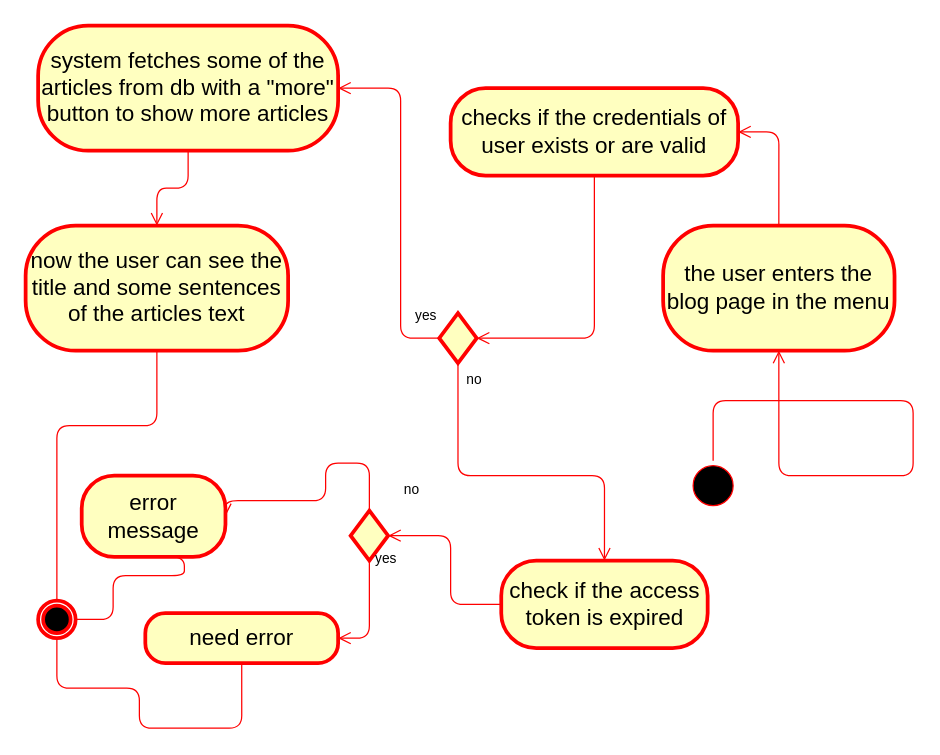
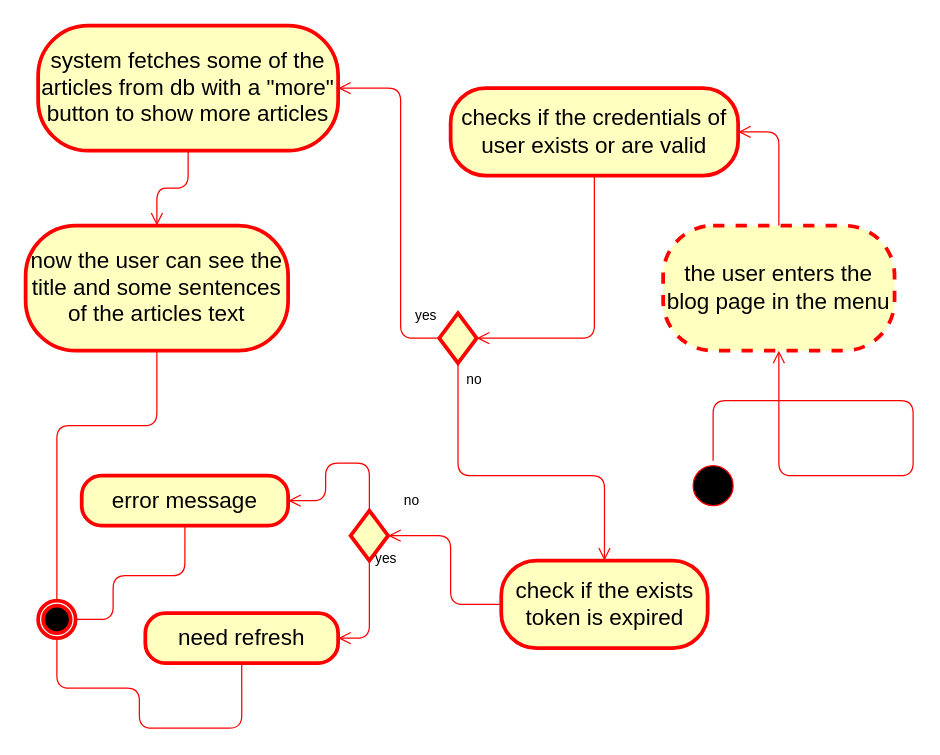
(779, 288) -> (779, 288)
(154, 516) -> (185, 501)
(605, 604) -> (605, 604)
(242, 638) -> (242, 638)
